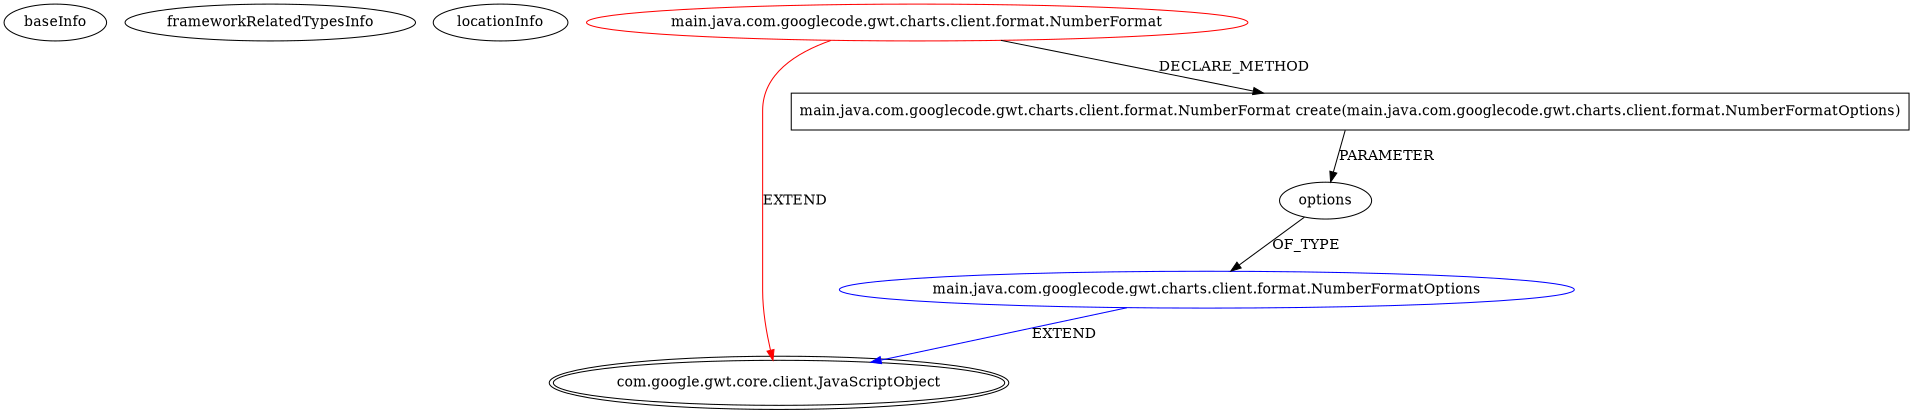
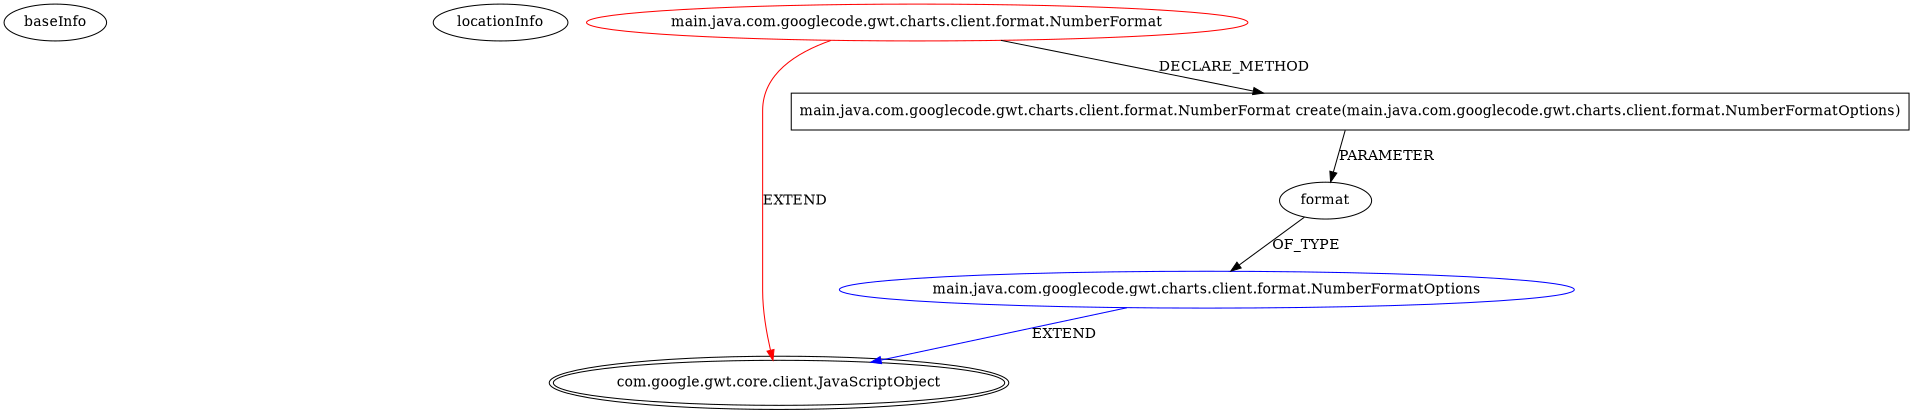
(270, 23) -> none
(1326, 201) -> (1326, 201)
